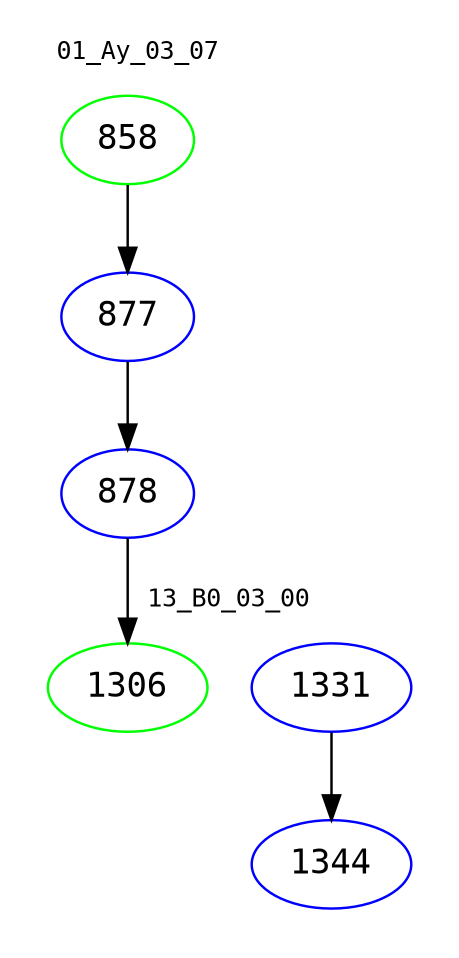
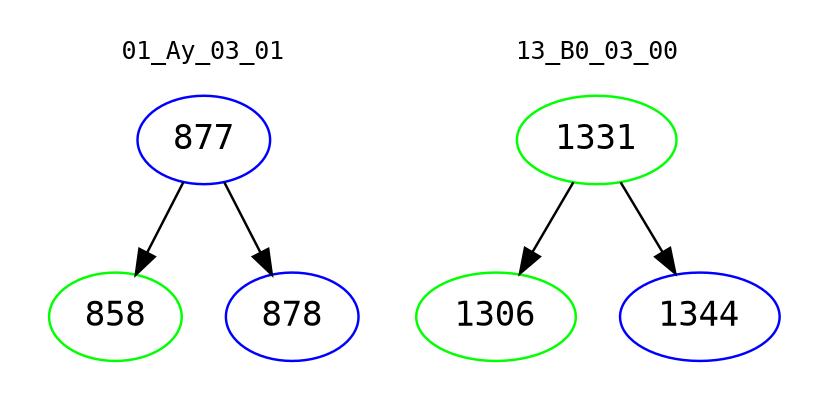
(139, 53) -> (204, 53)
(128, 216) -> (165, 217)
(128, 592) -> (553, 217)
(332, 688) -> (597, 140)
